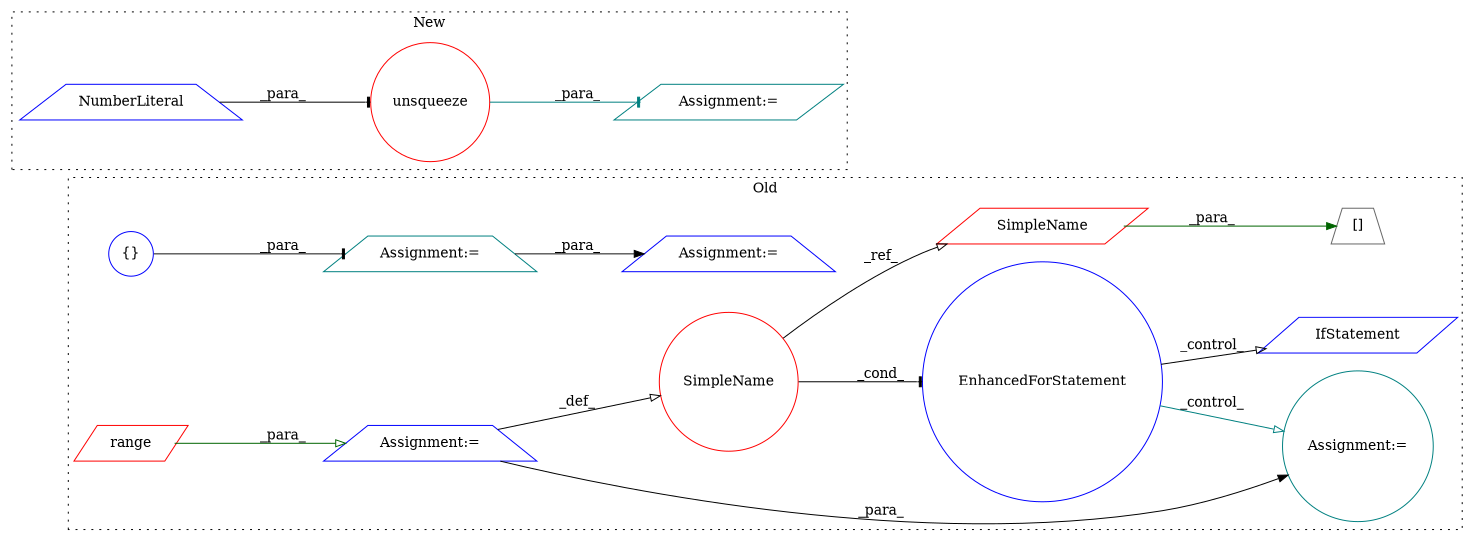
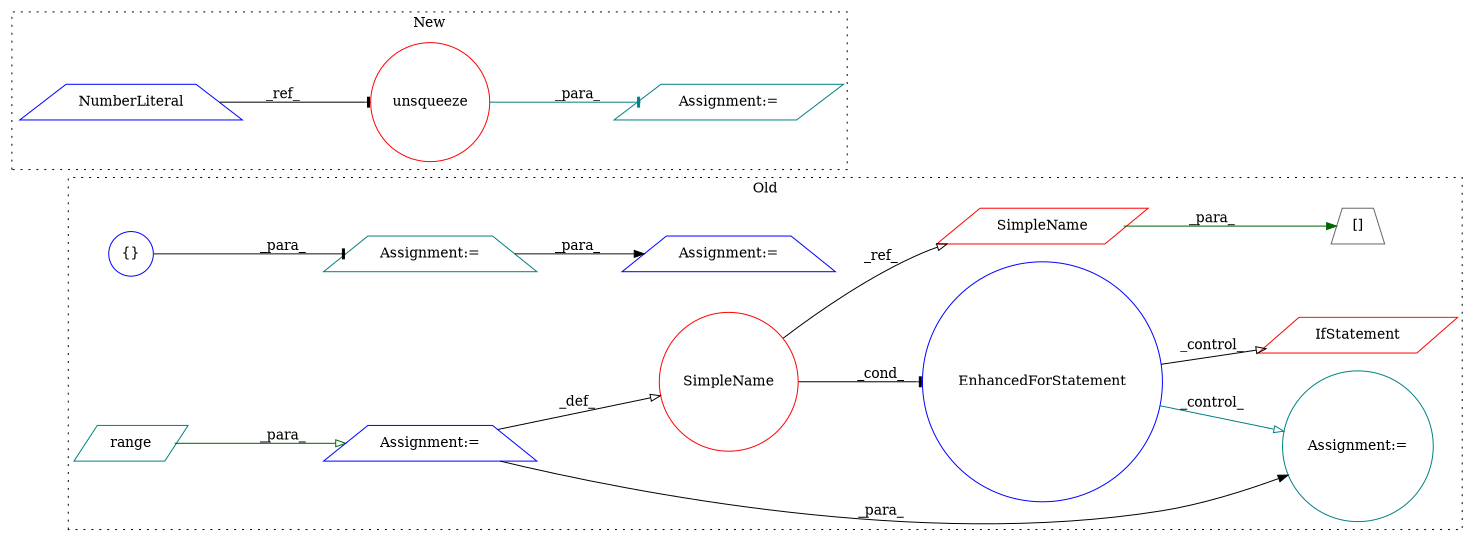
(283, 95) -> (283, 95)
(1358, 335) -> (1358, 335)
(131, 443) -> (131, 443)
